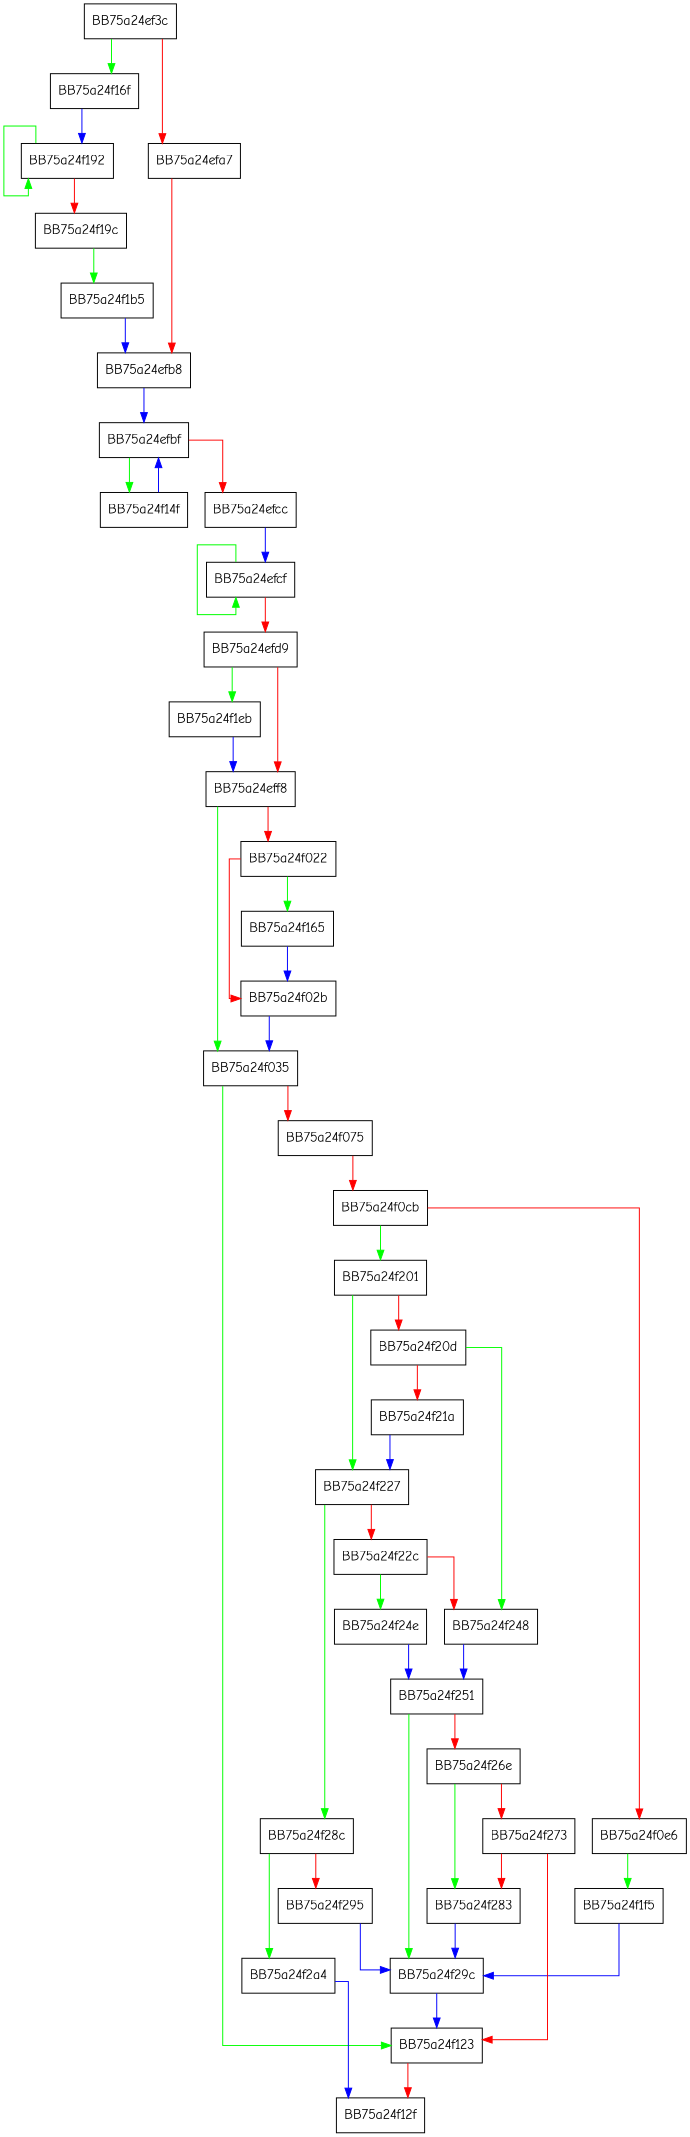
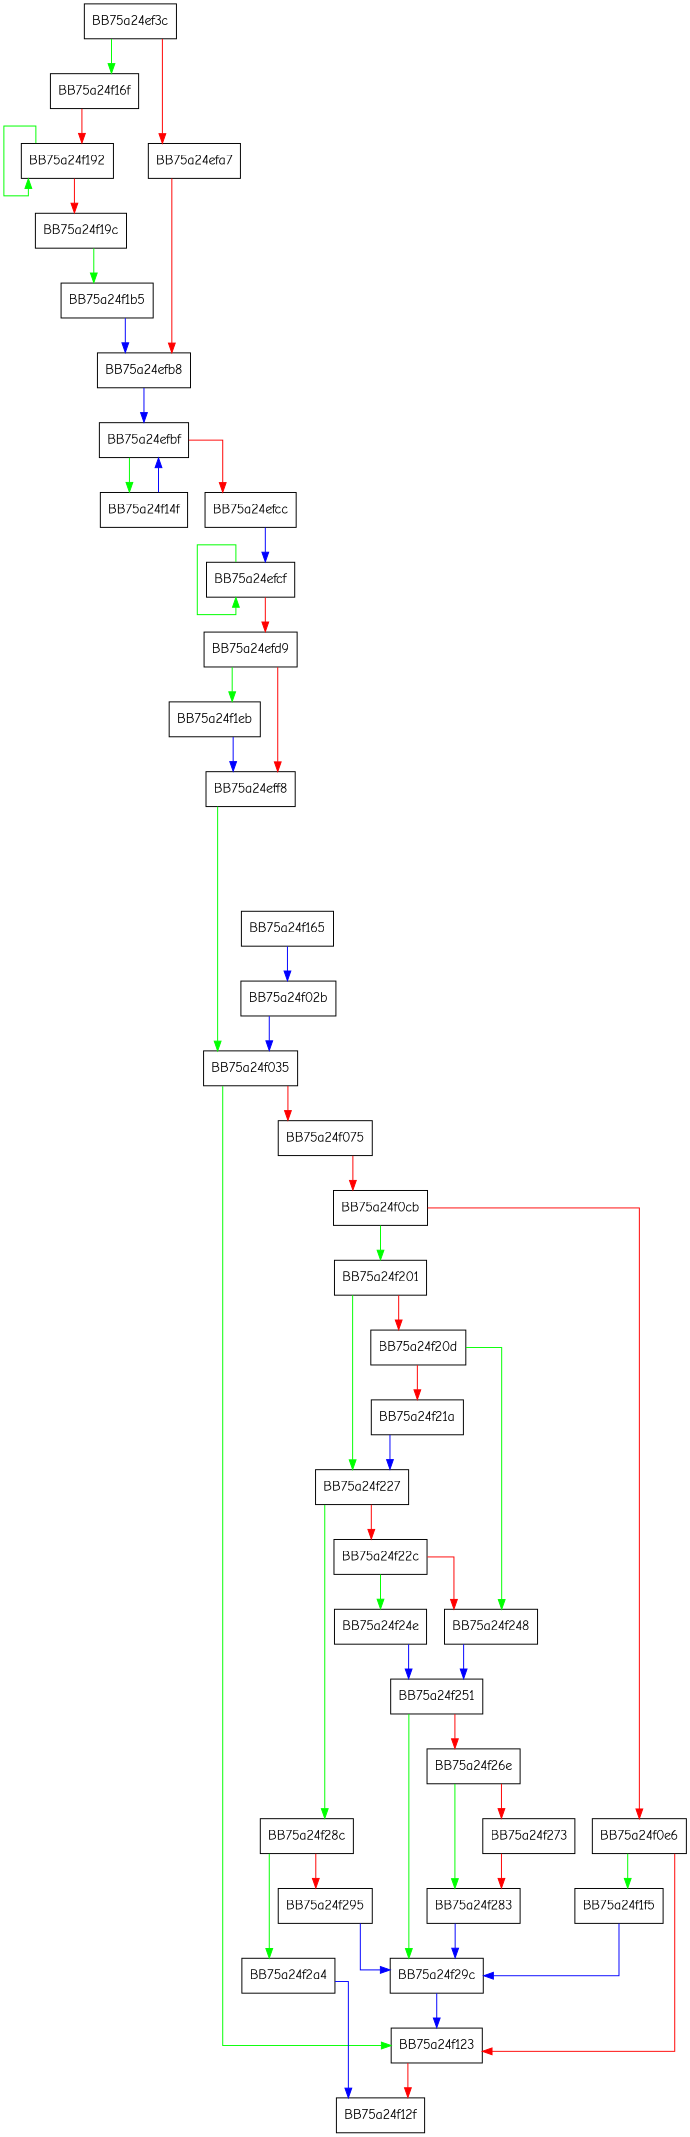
(82, 121) -> (82, 121)
(288, 859) -> none
(547, 1968) -> (675, 2044)
